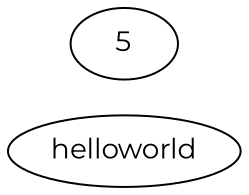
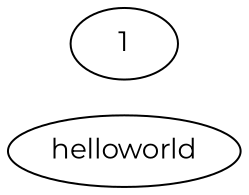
(124, 44) -> (124, 44)
